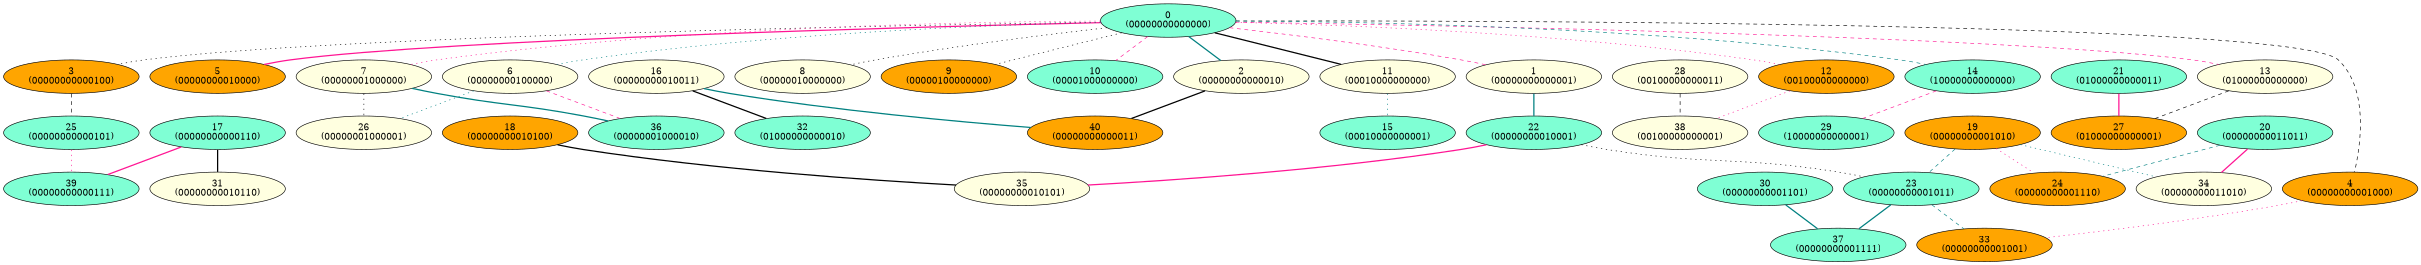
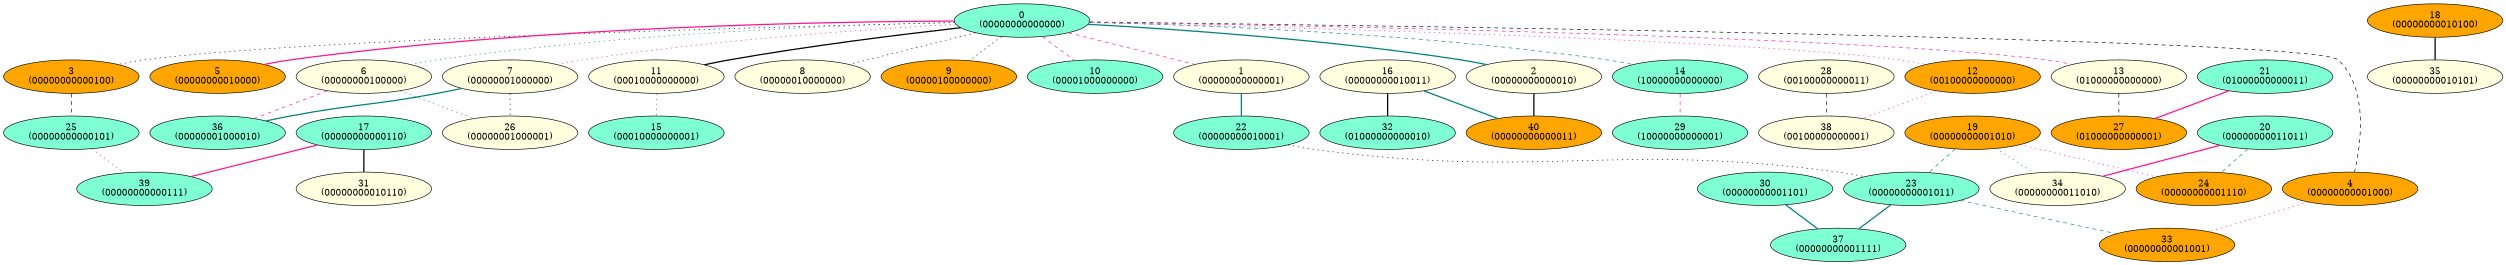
(1288, 170) -> none
